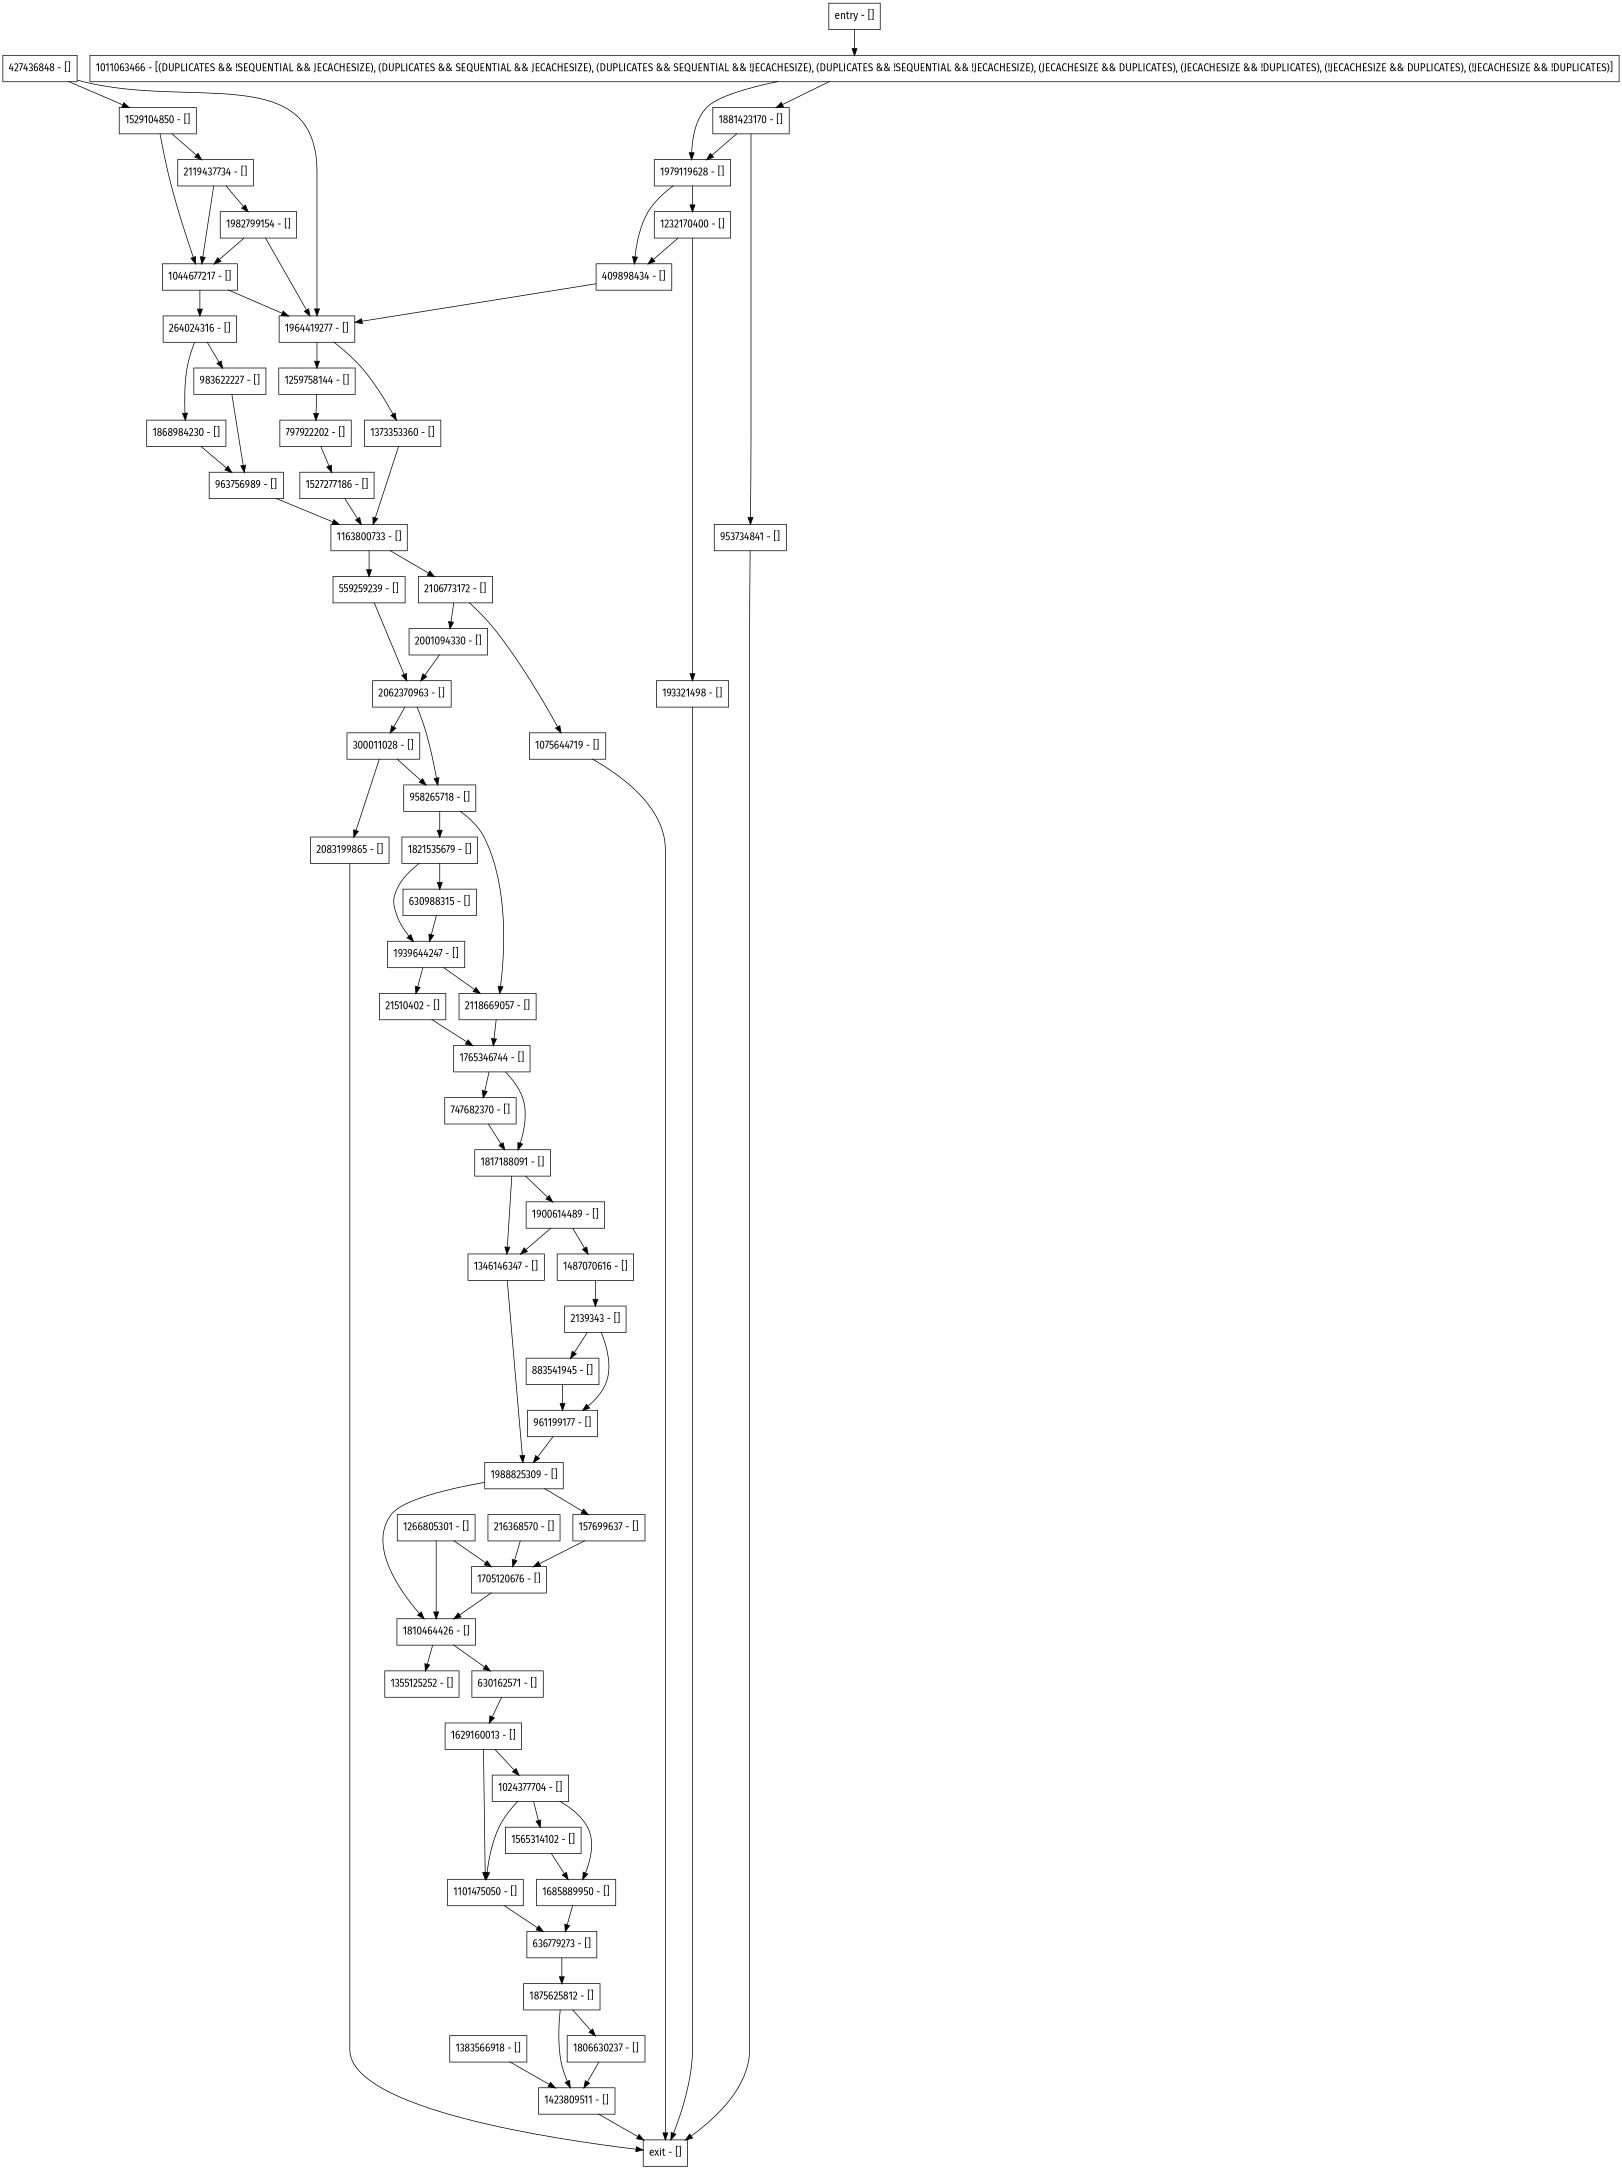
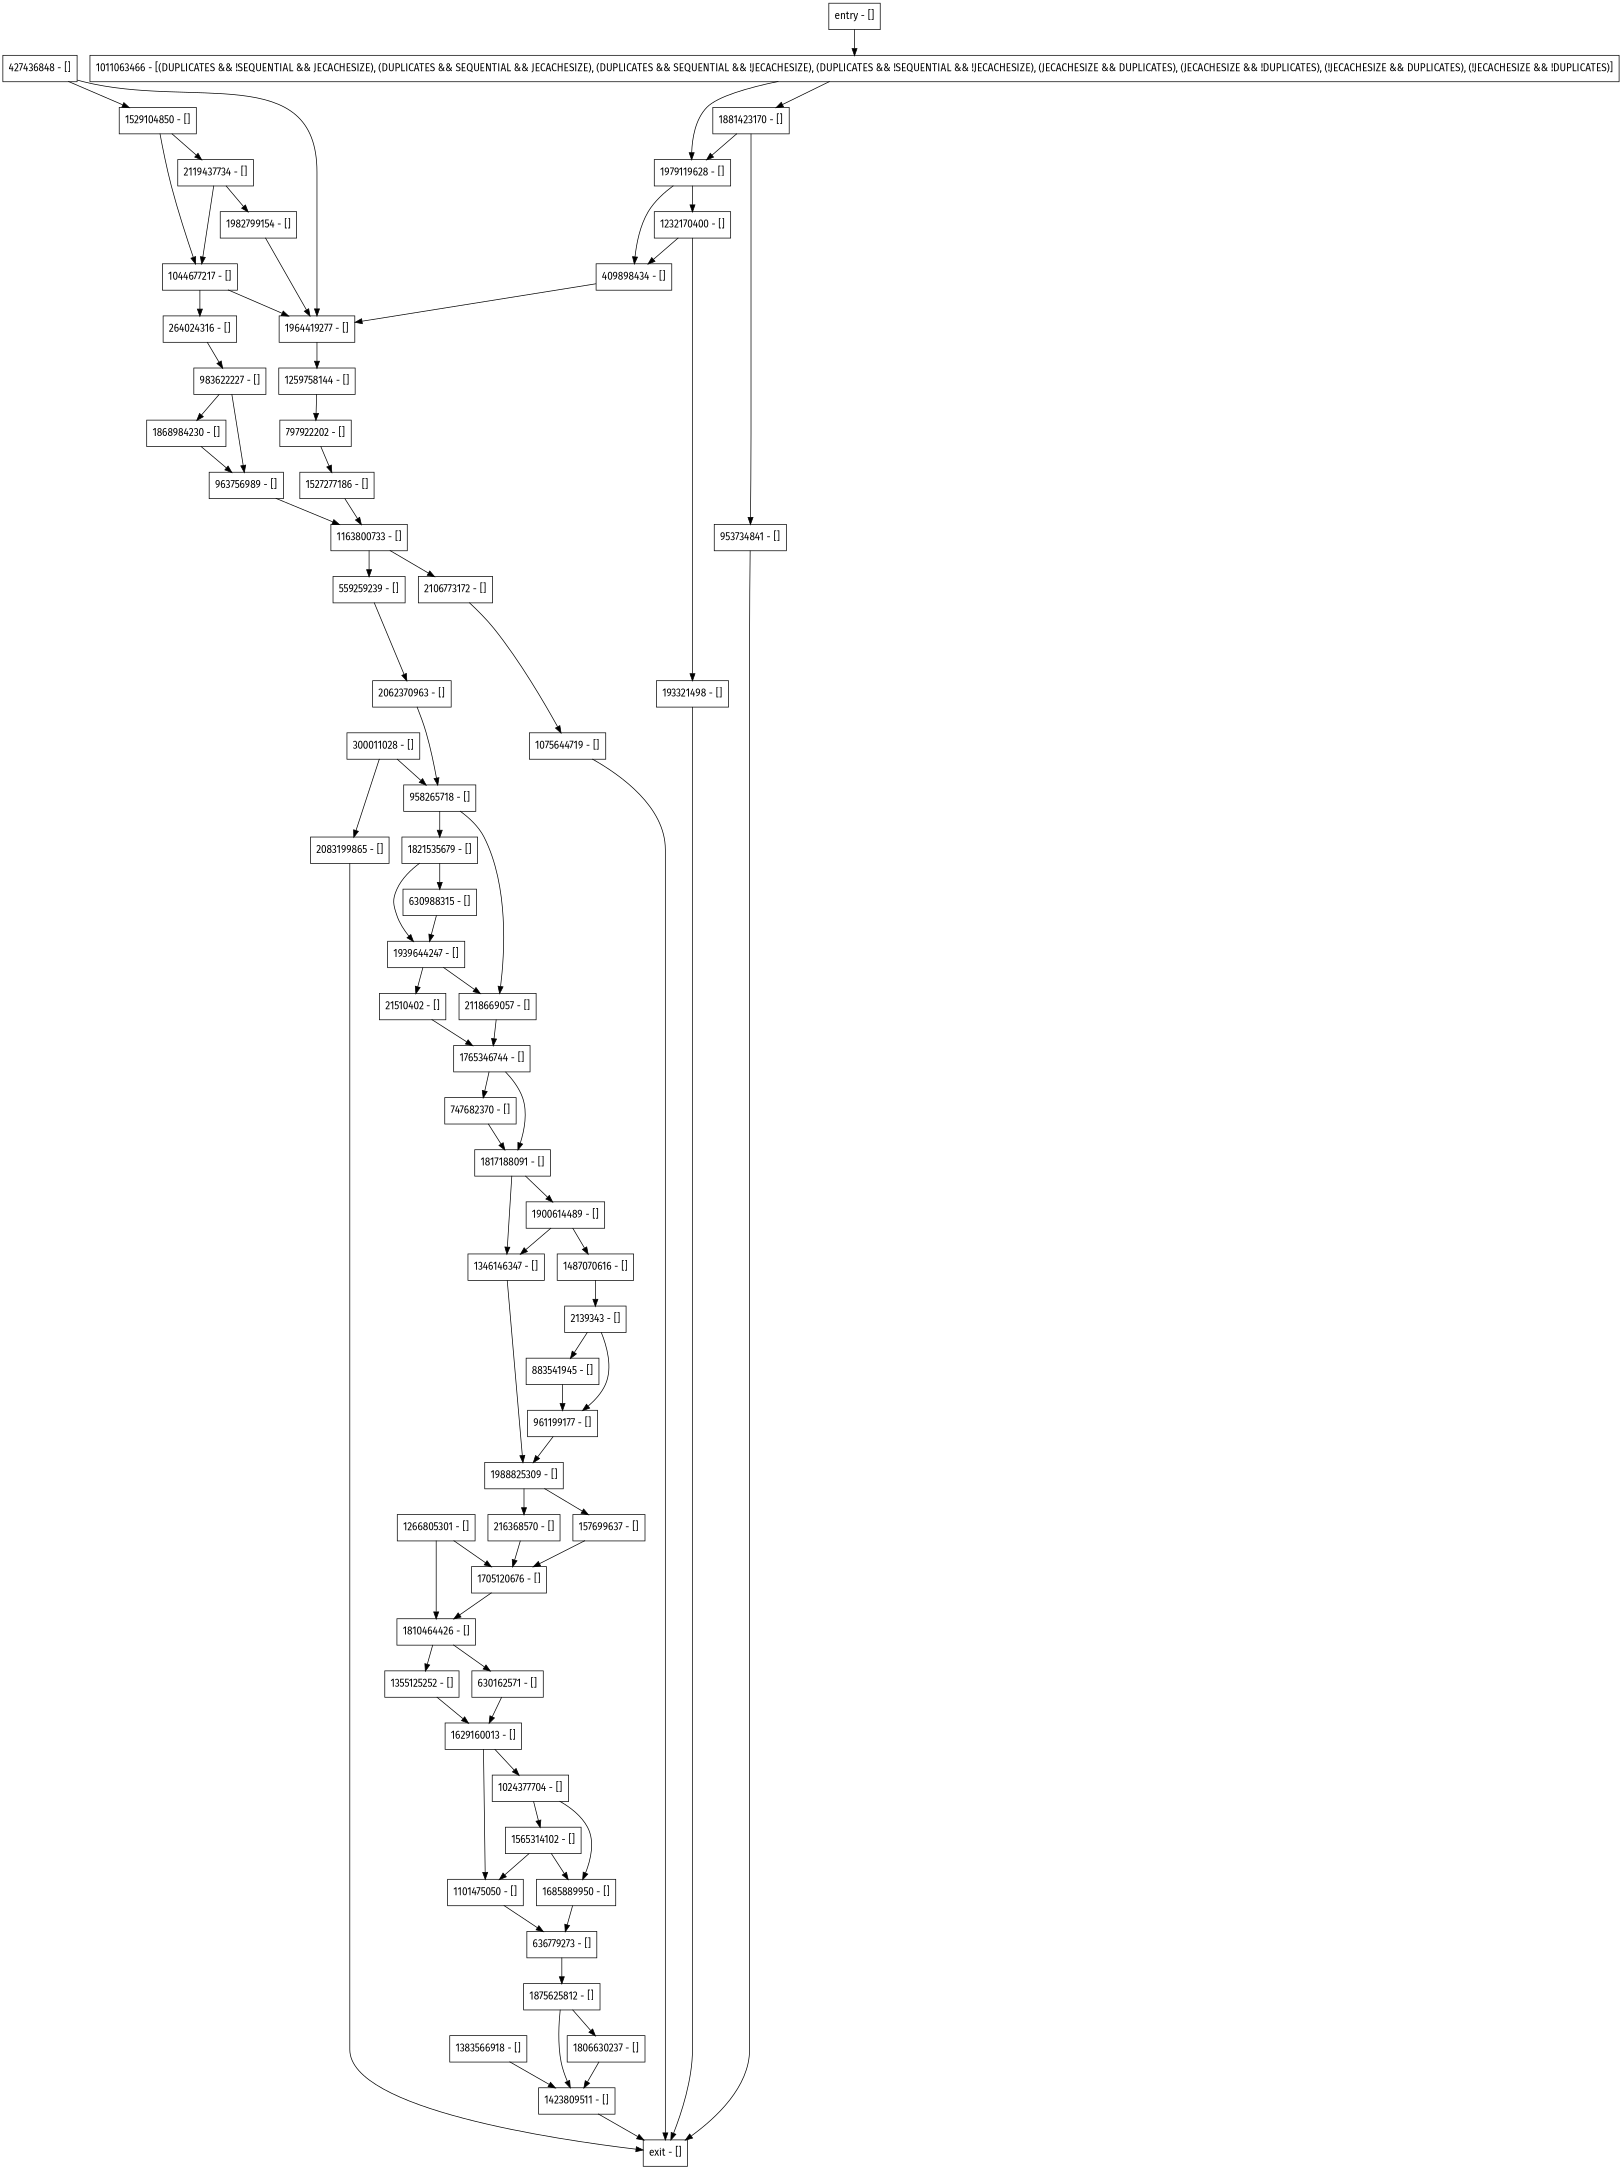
(232, 249) -> none
(186, 377) -> (210, 405)
(403, 433) -> none
(448, 642) -> none
(399, 717) -> none
(389, 1519) -> (524, 1498)
none -> (450, 1708)
(496, 1834) -> (517, 1864)
